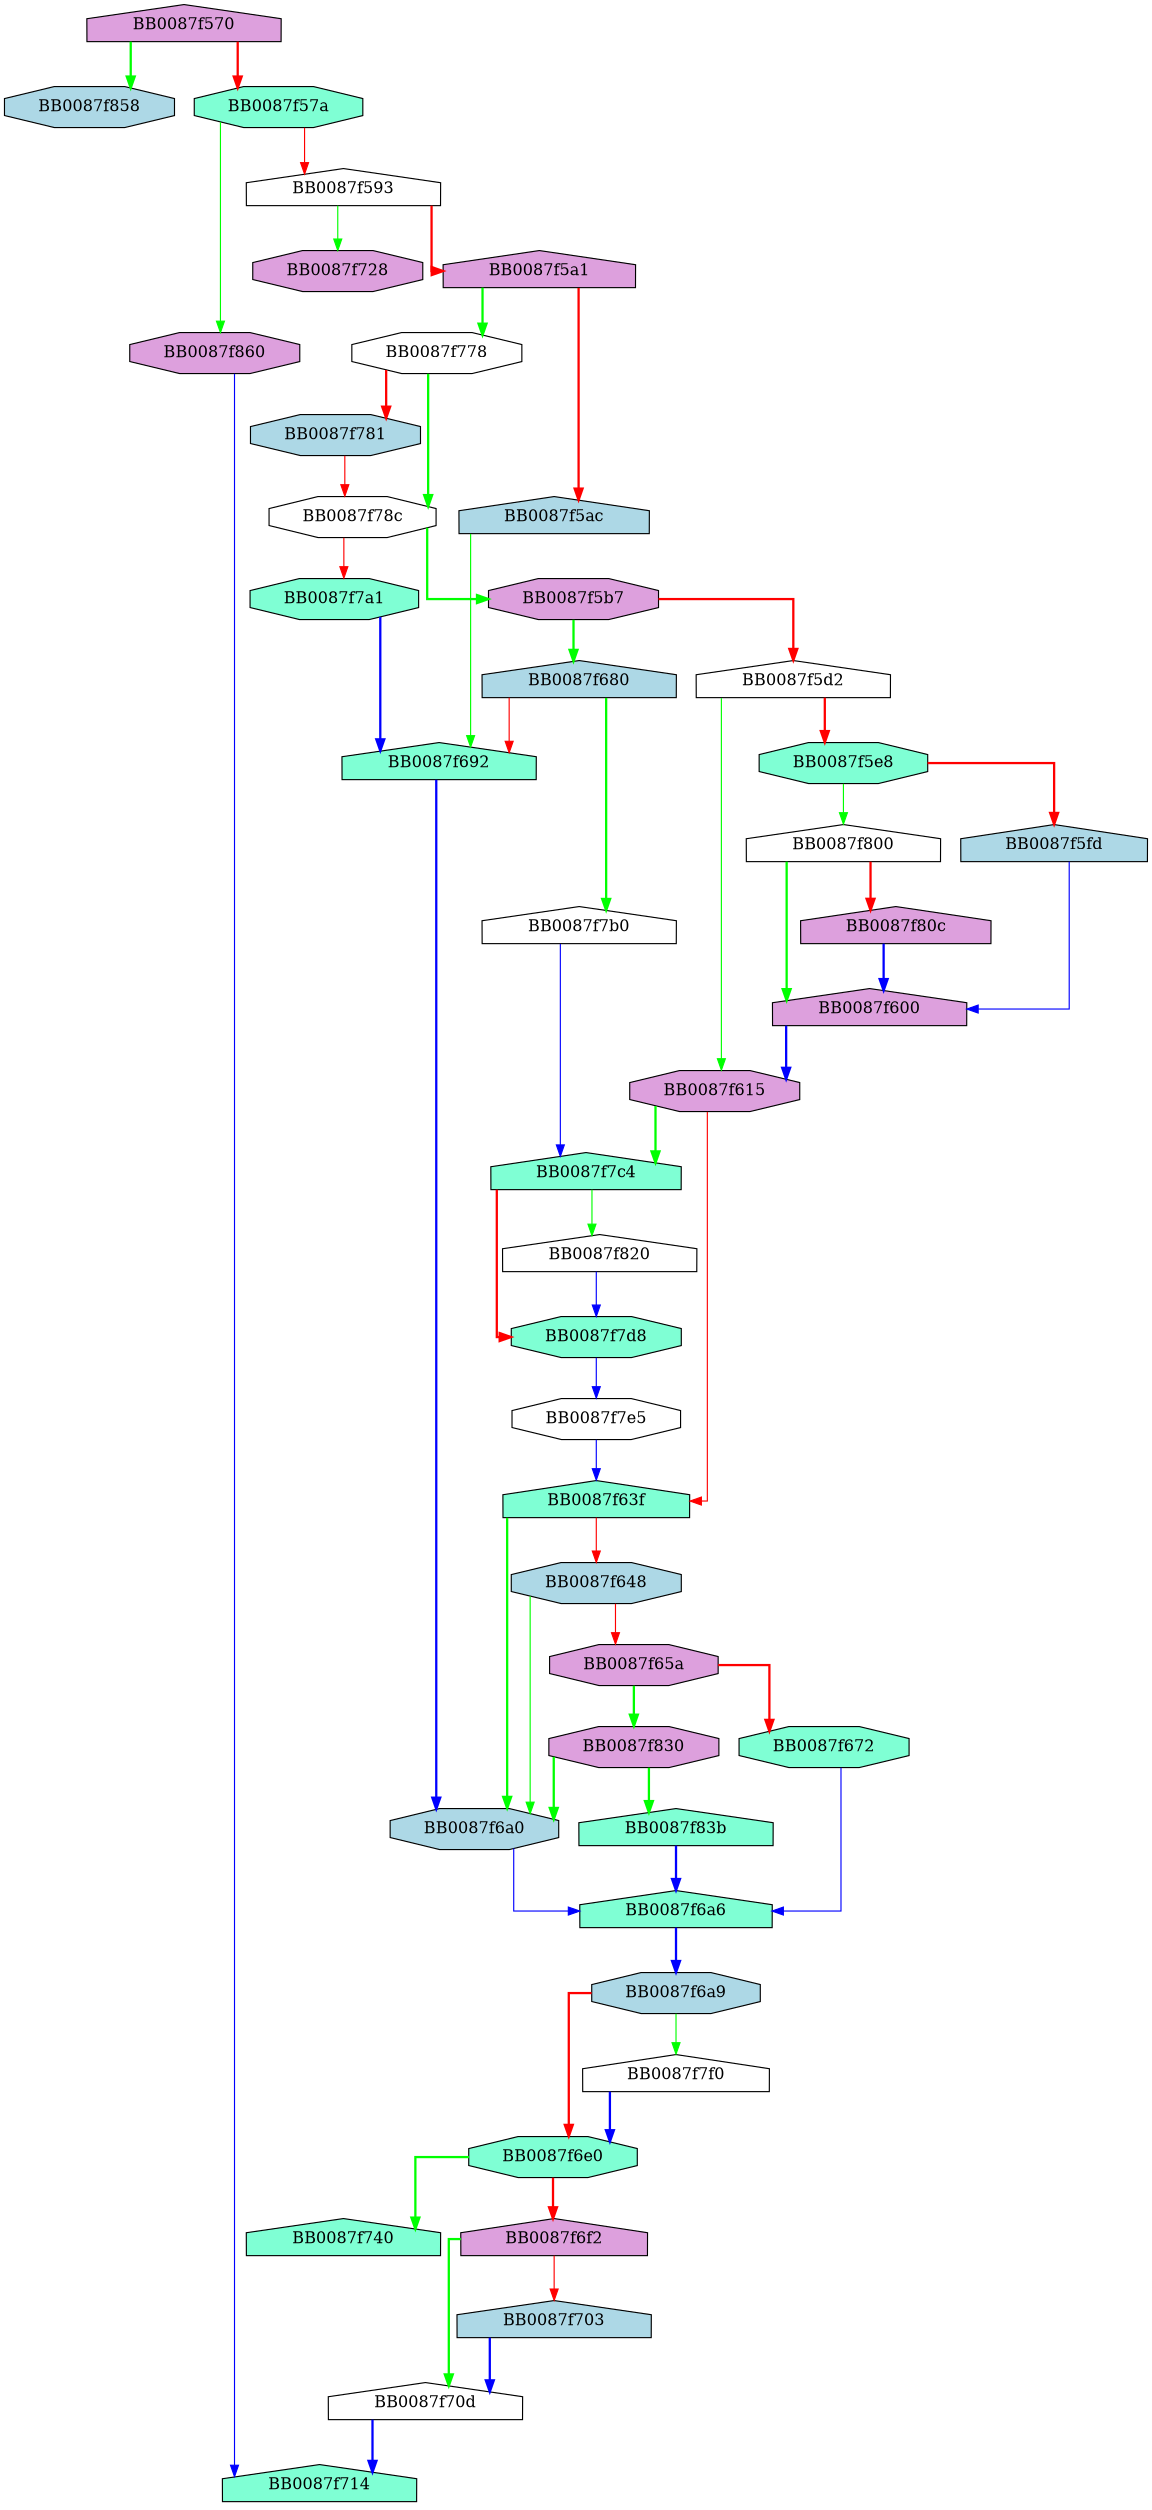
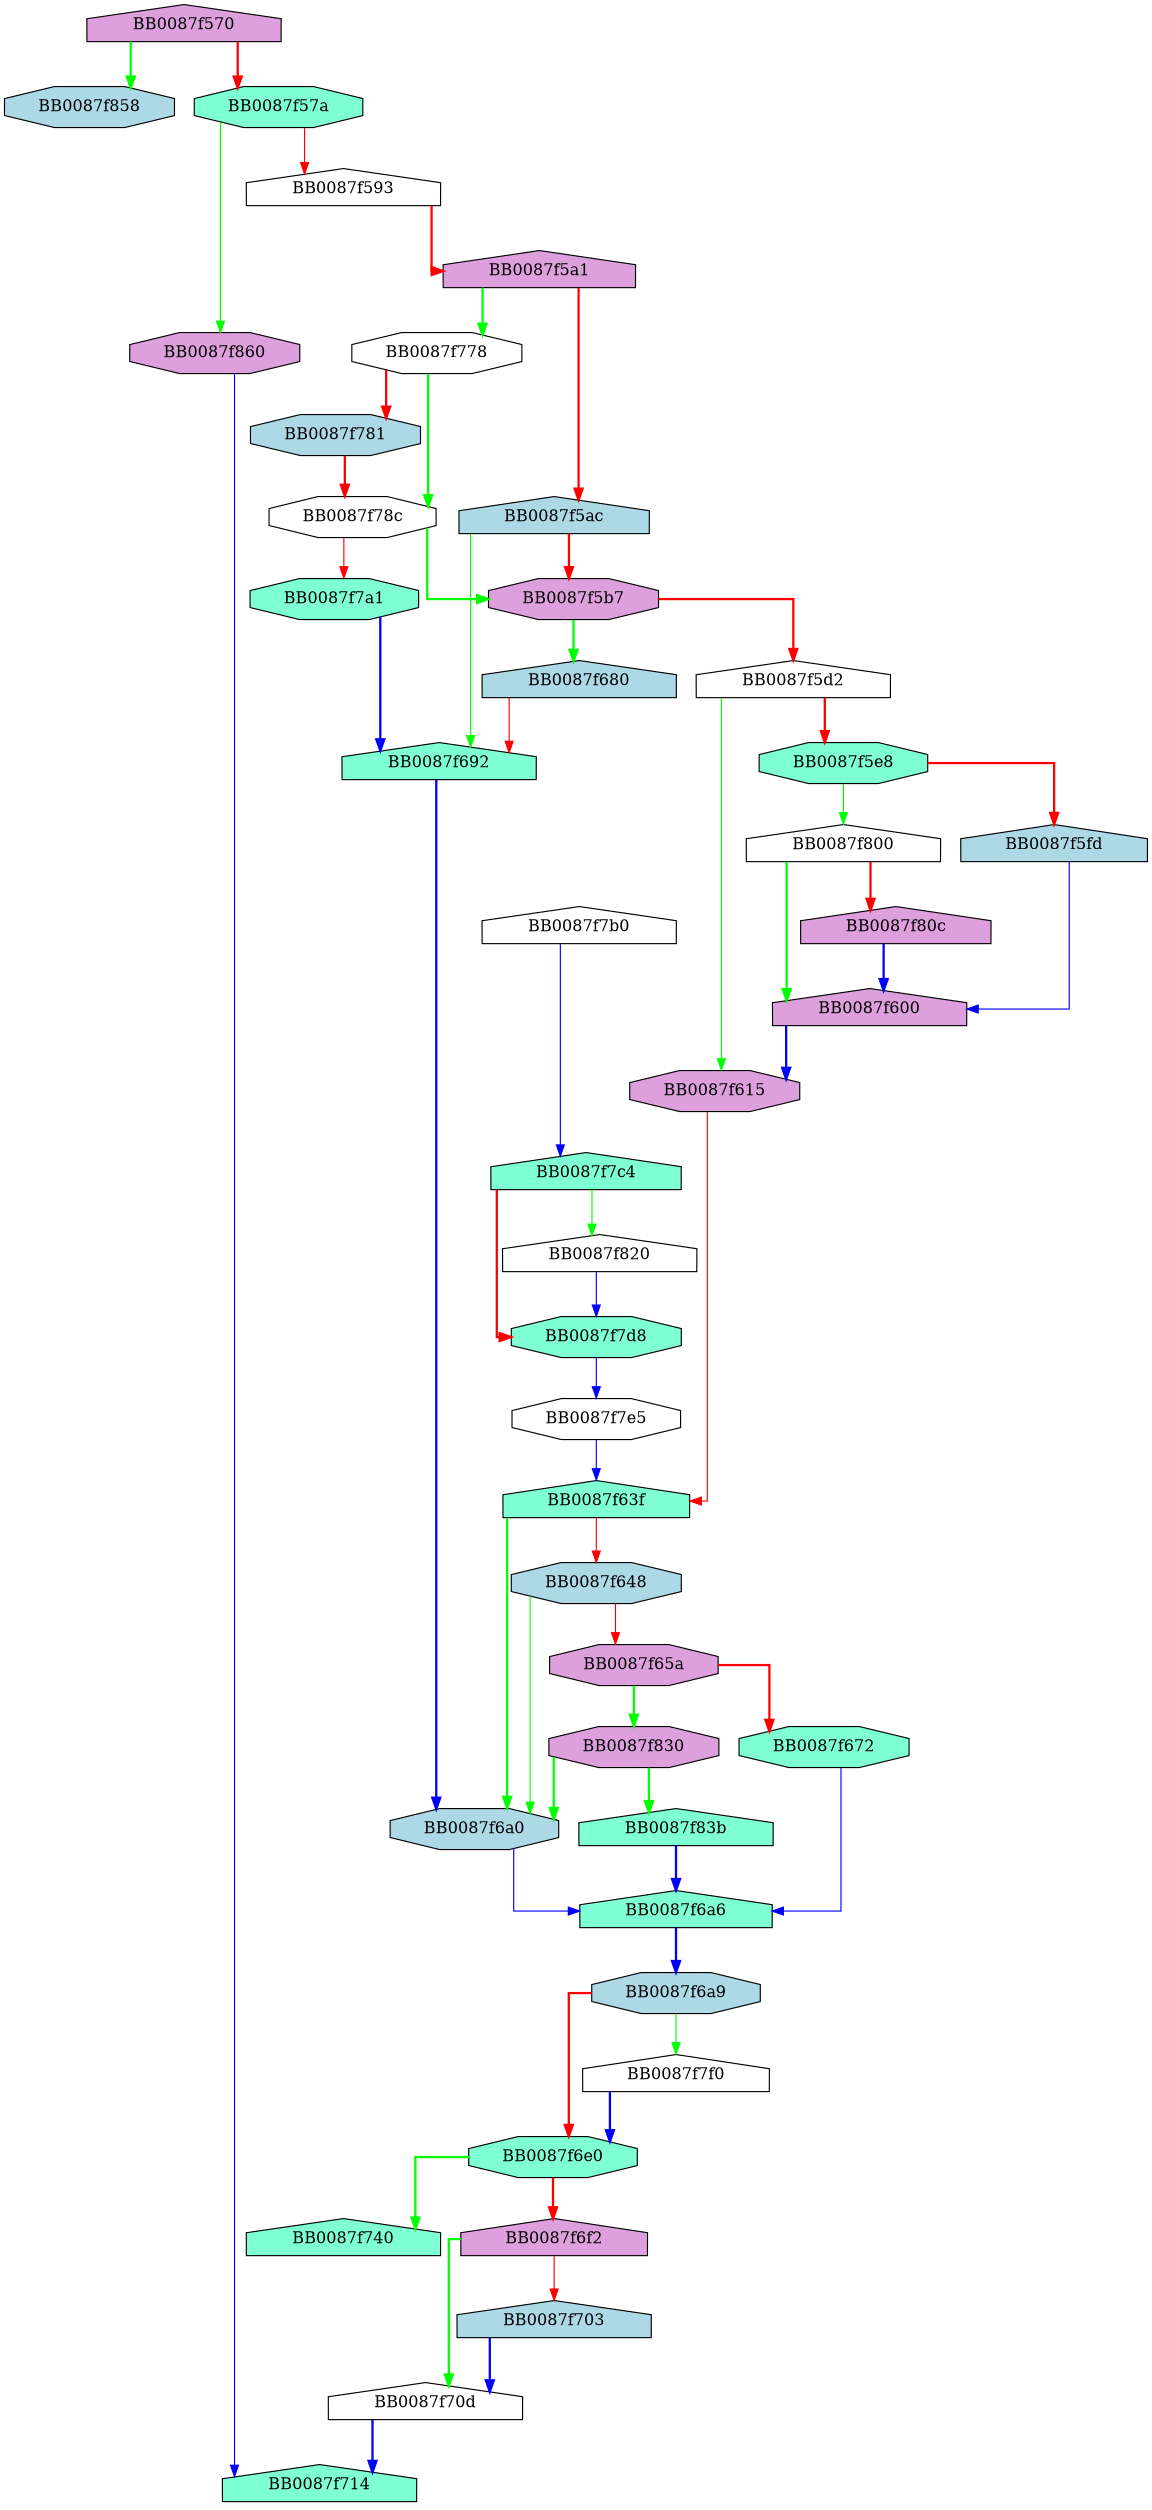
(338, 271) -> none
(345, 470) -> (345, 470)
none -> (569, 550)
(606, 798) -> none
(655, 1129) -> none
